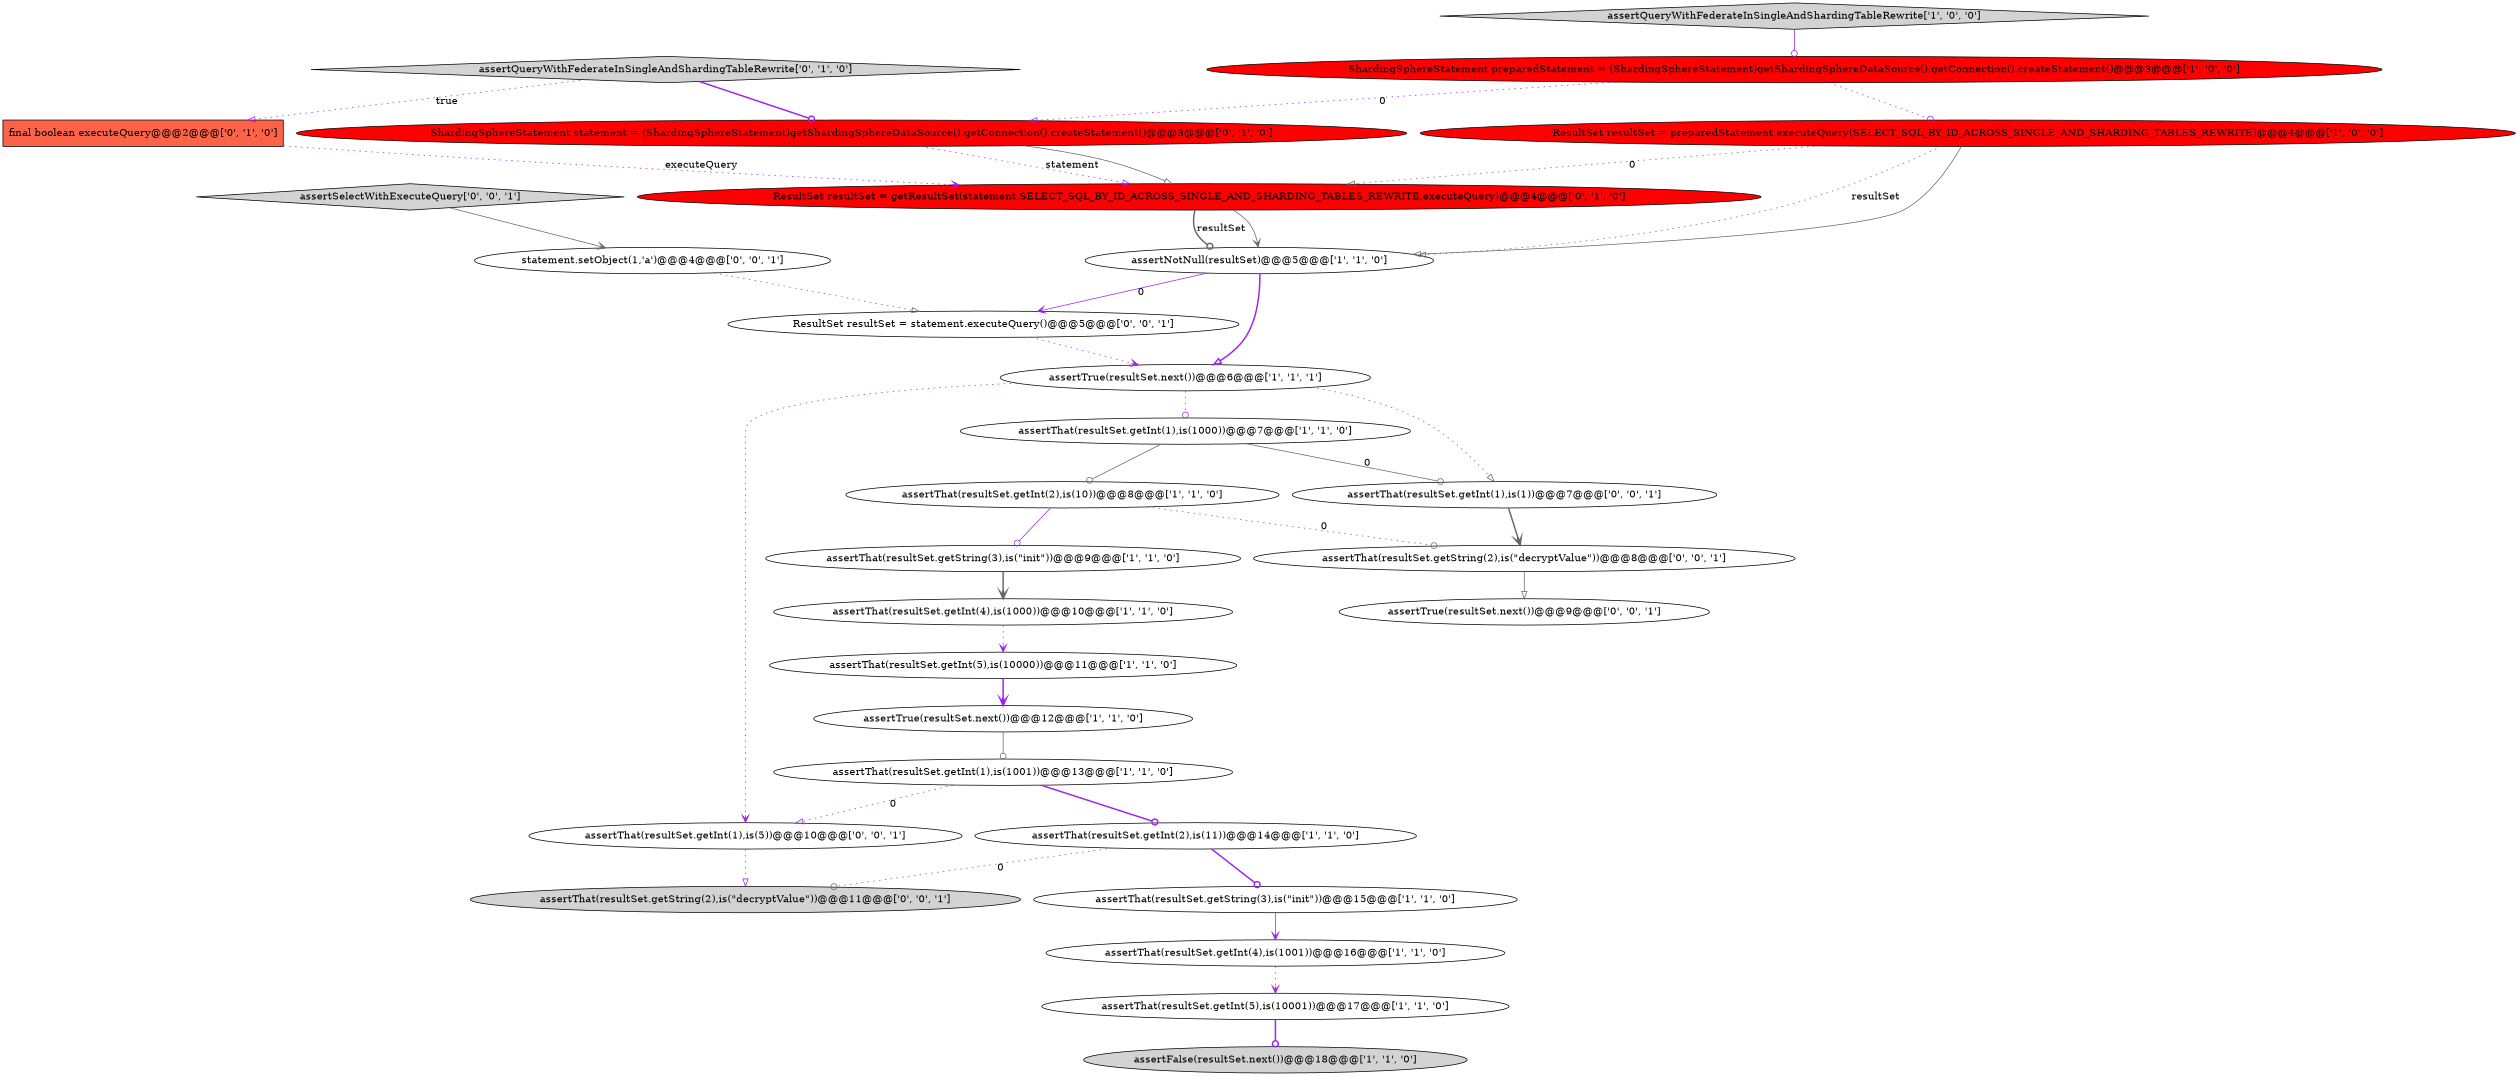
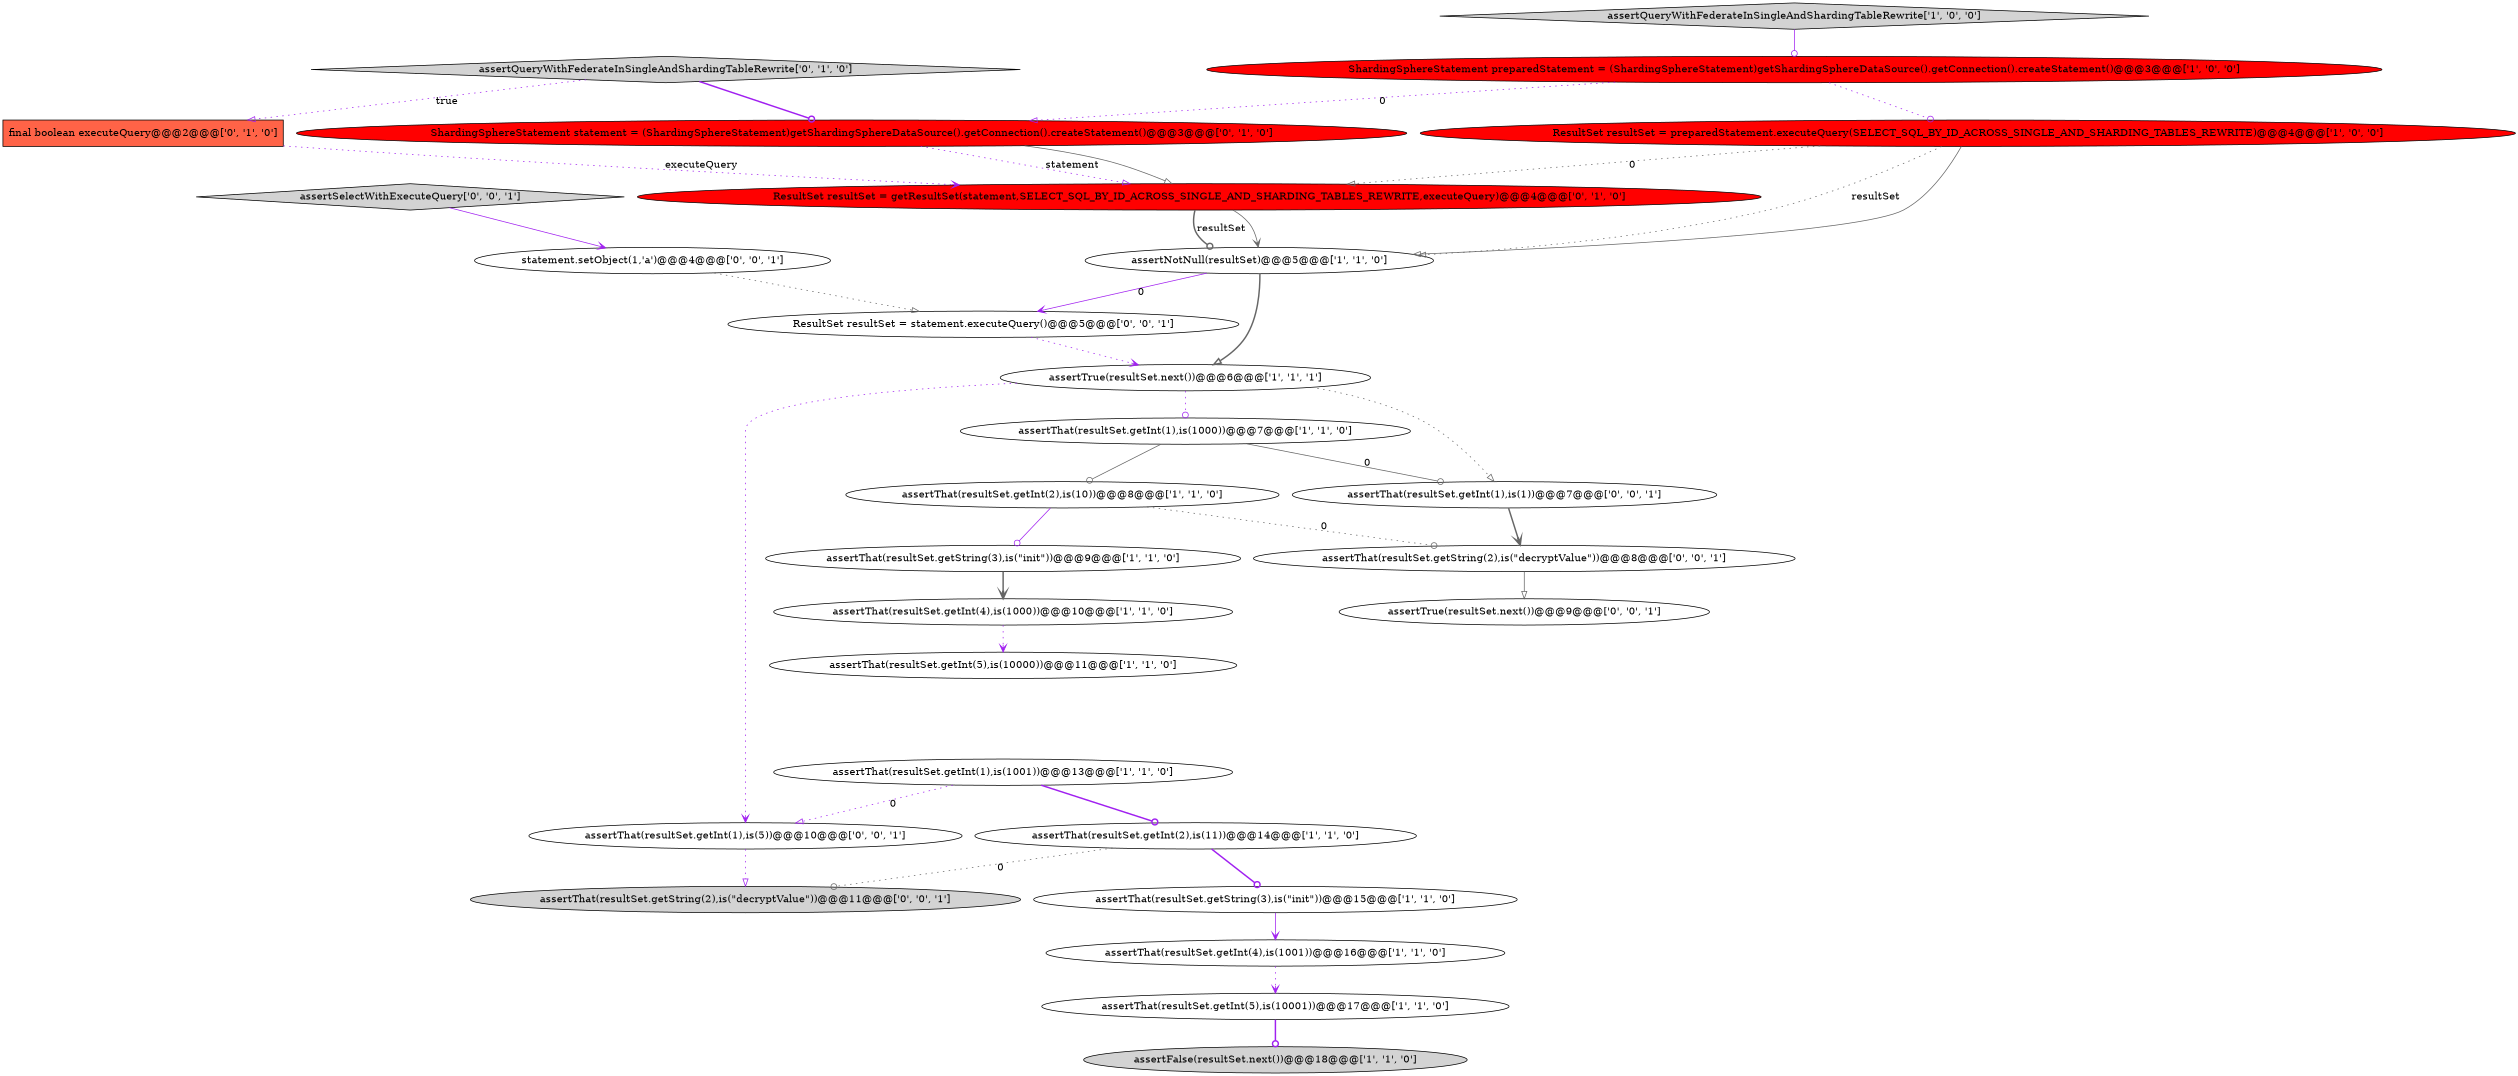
(524, 227) -> (524, 227)
(1252, 323) -> (1252, 323)
(1003, 719) -> none
